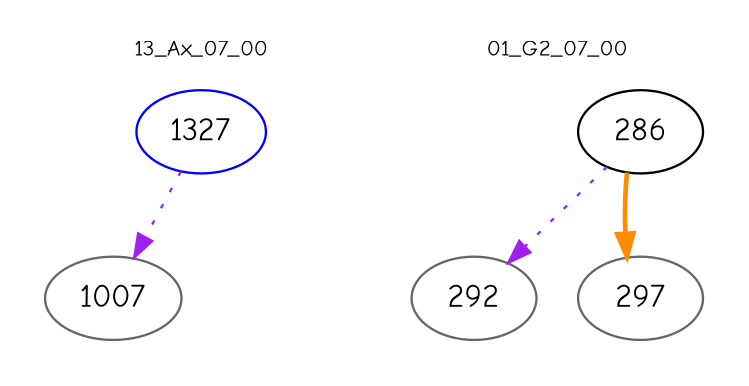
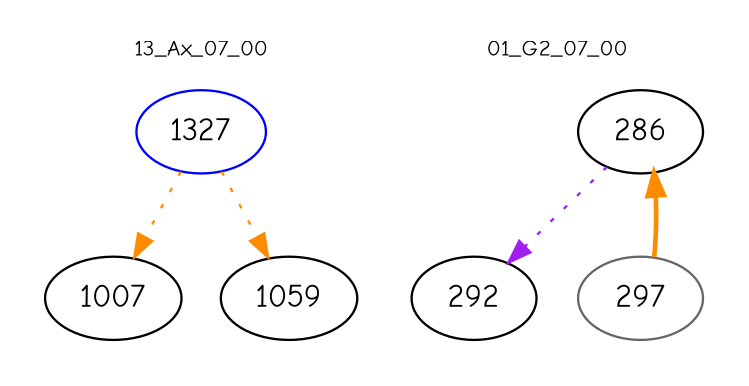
(625, 203) -> (656, 226)
(163, 204) -> (163, 204)
(113, 298) -> (113, 298)
none -> (289, 298)
(474, 298) -> (474, 298)
